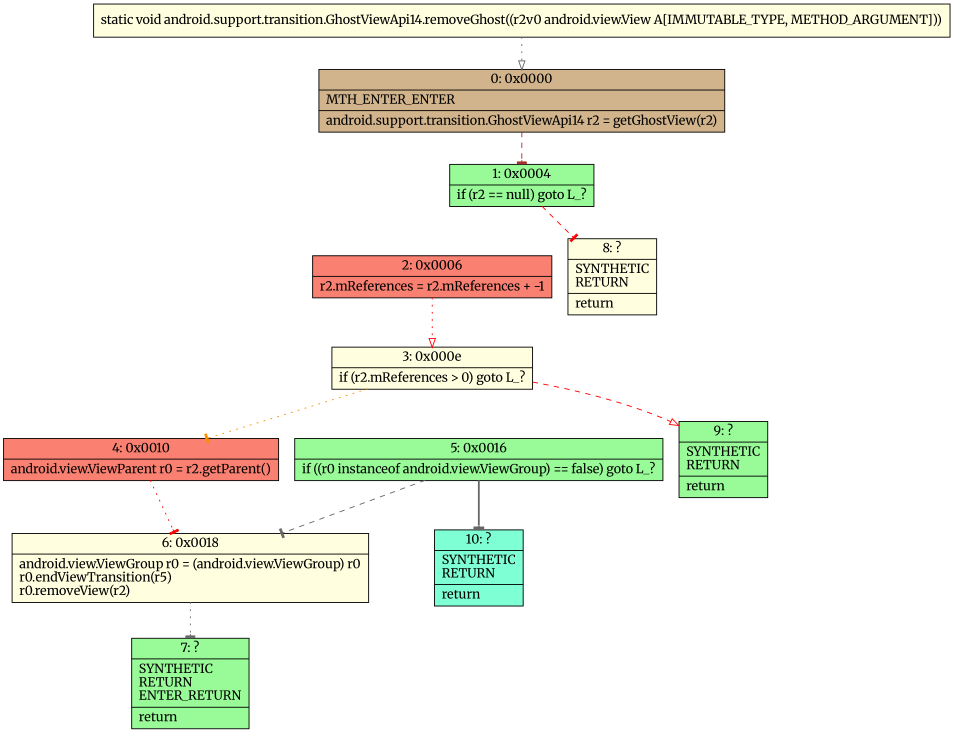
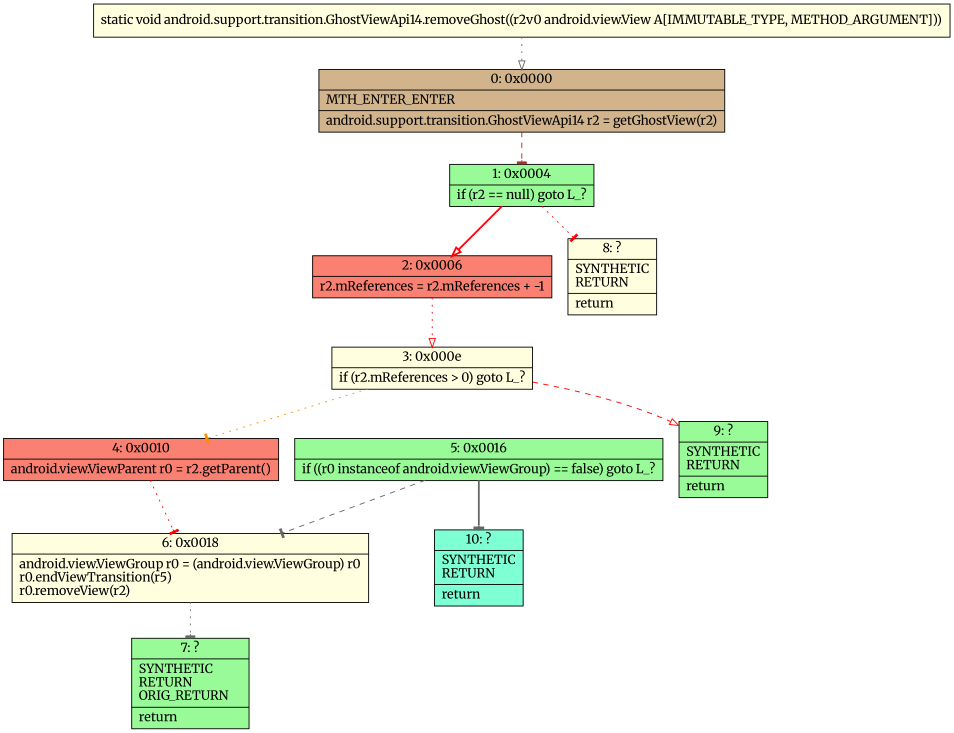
(557, 221) -> (557, 221)
none -> (480, 228)
(190, 696) -> (184, 696)
